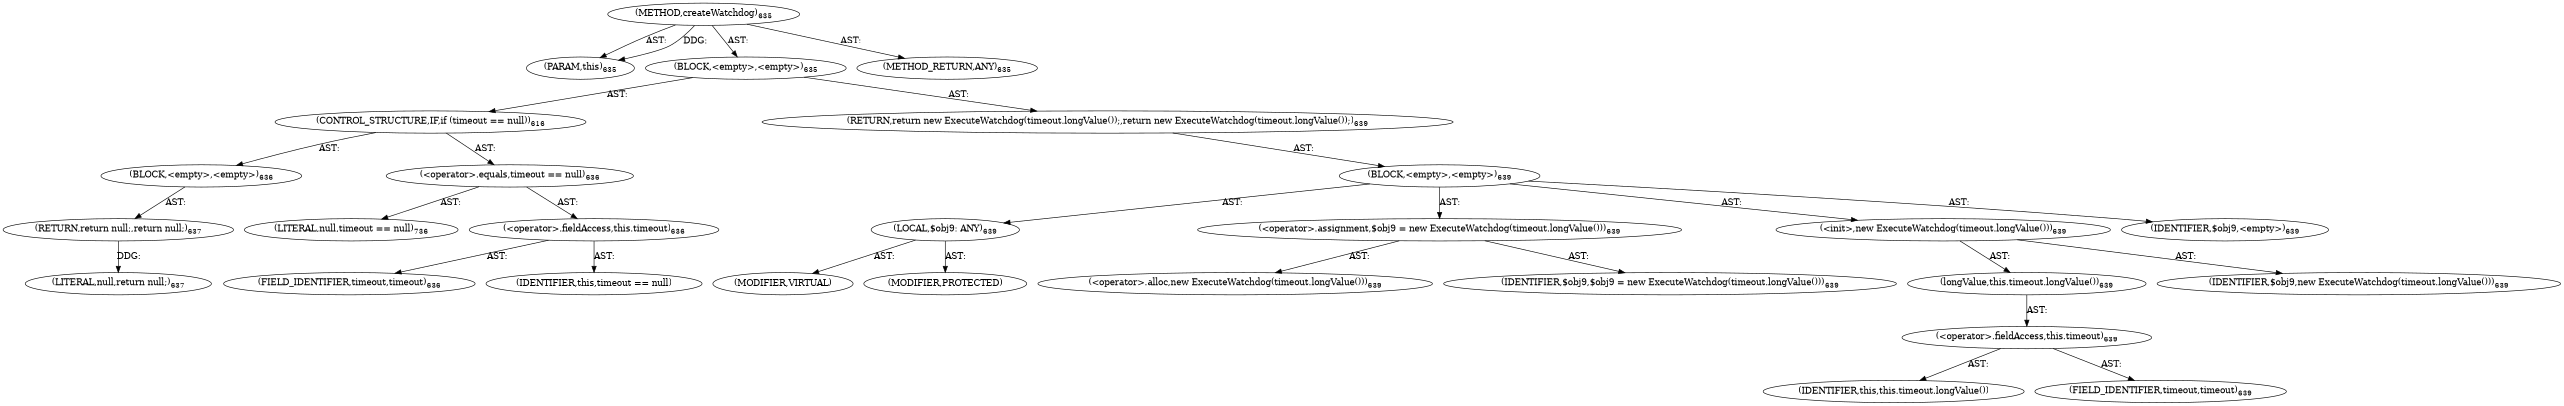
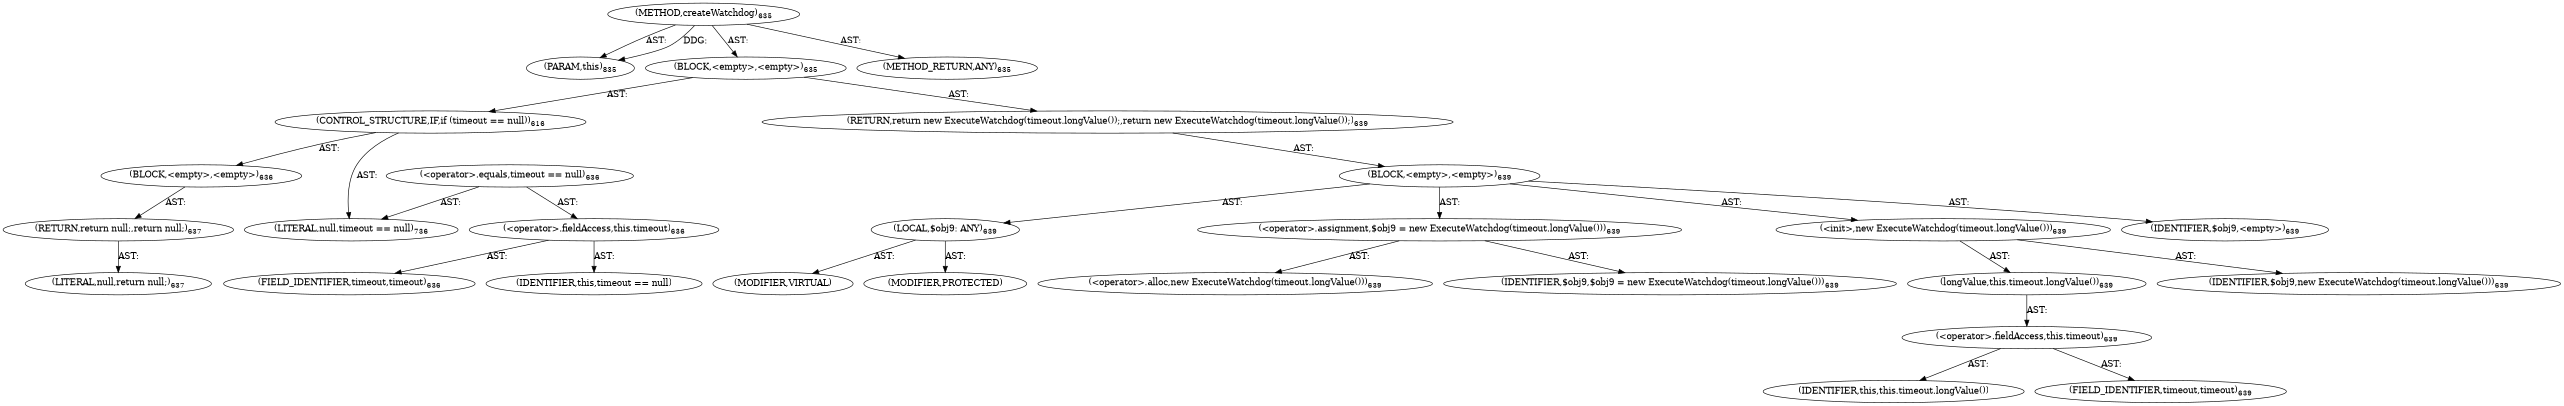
(610, 67) -> (610, 67)
(468, 147) -> (358, 163)
(130, 257) -> (130, 257)
